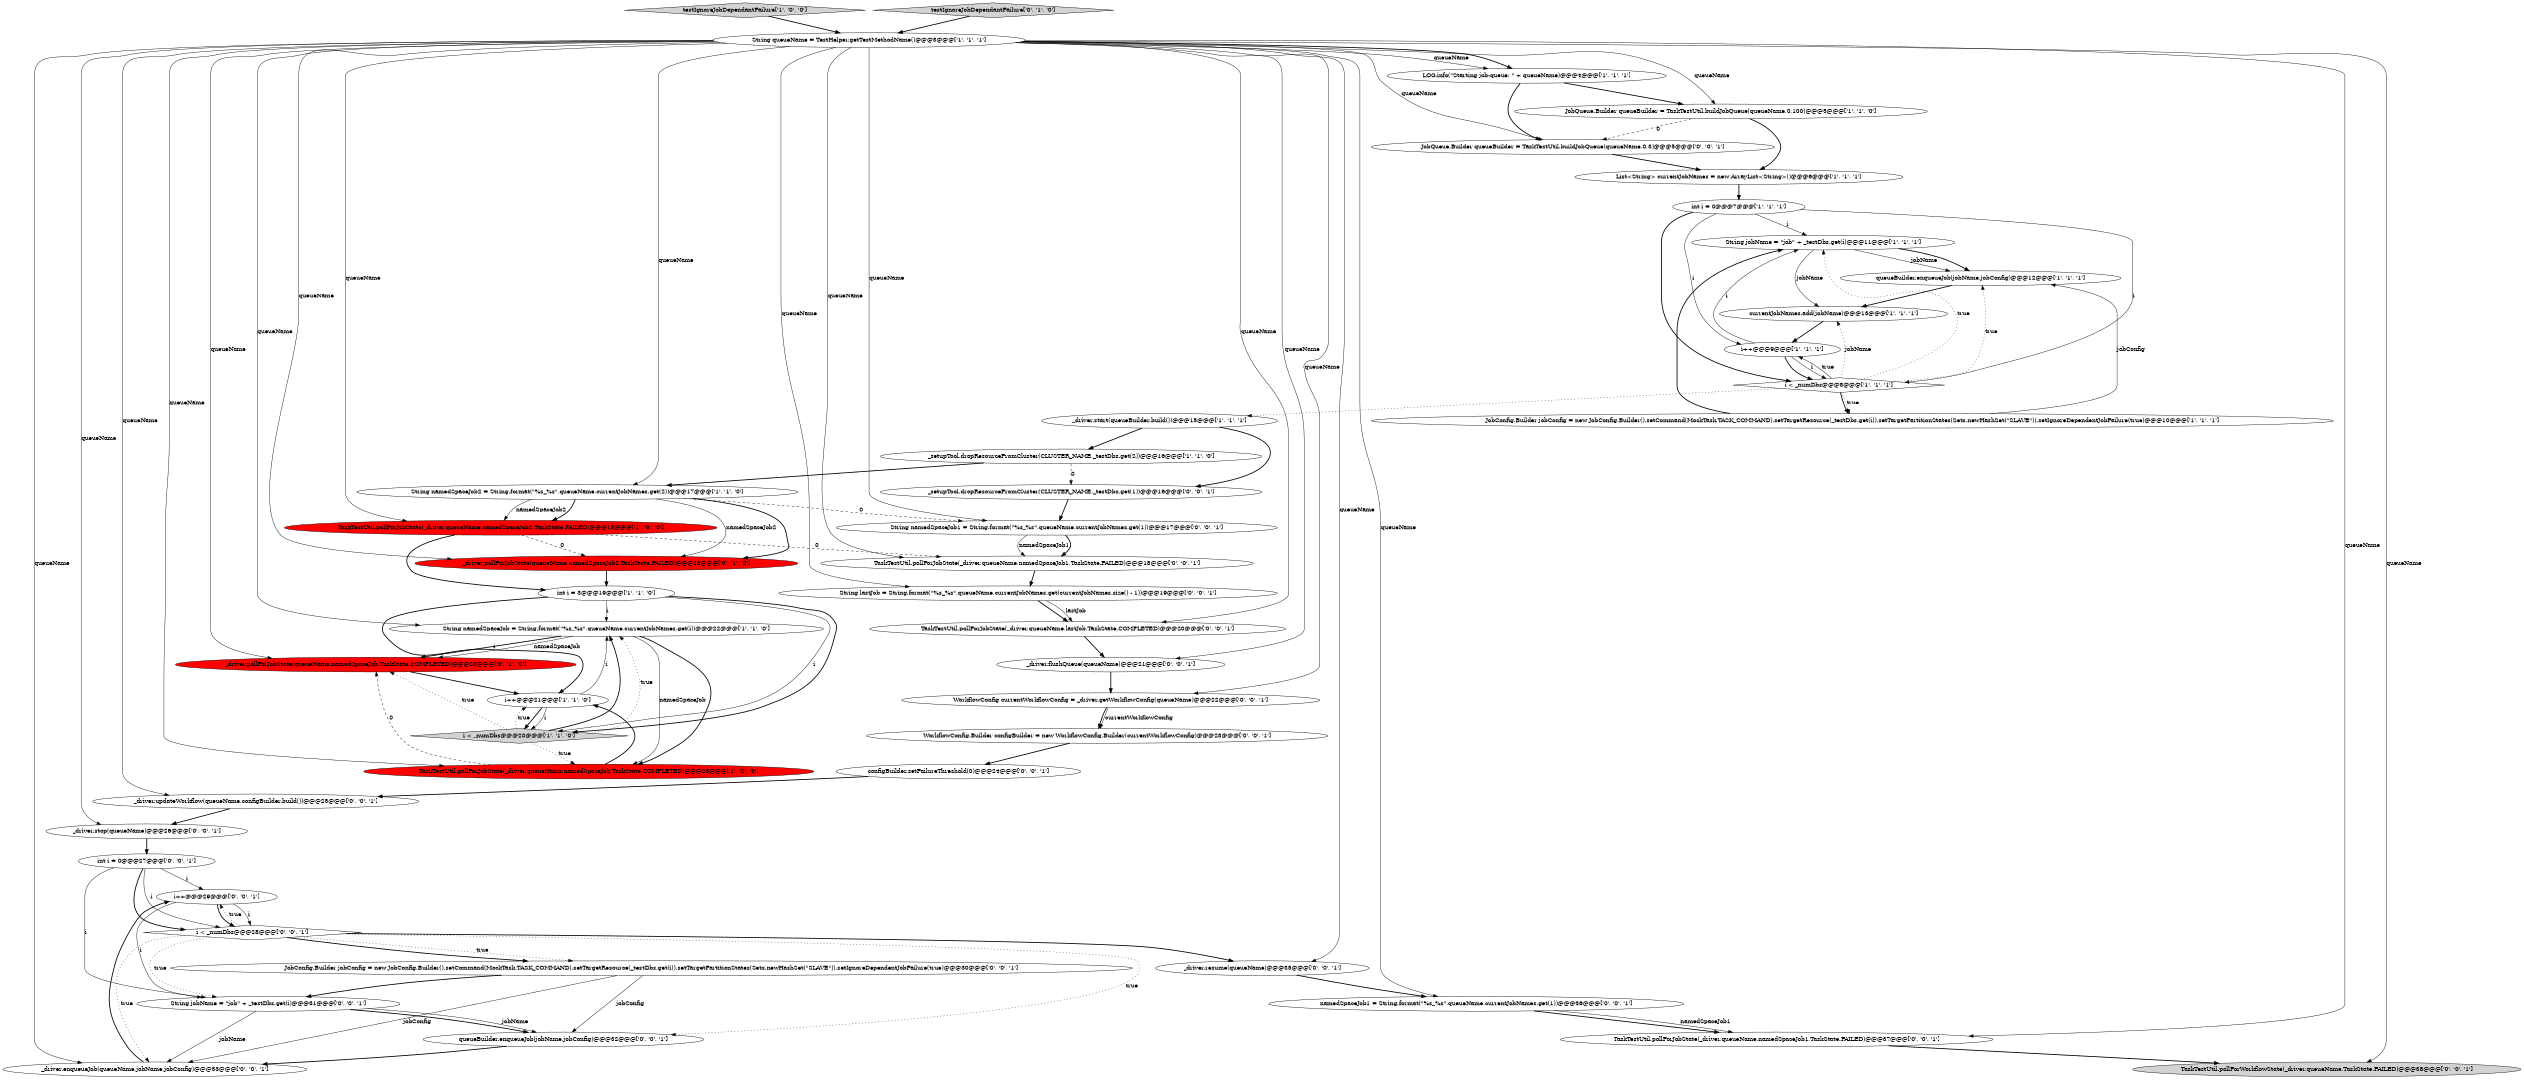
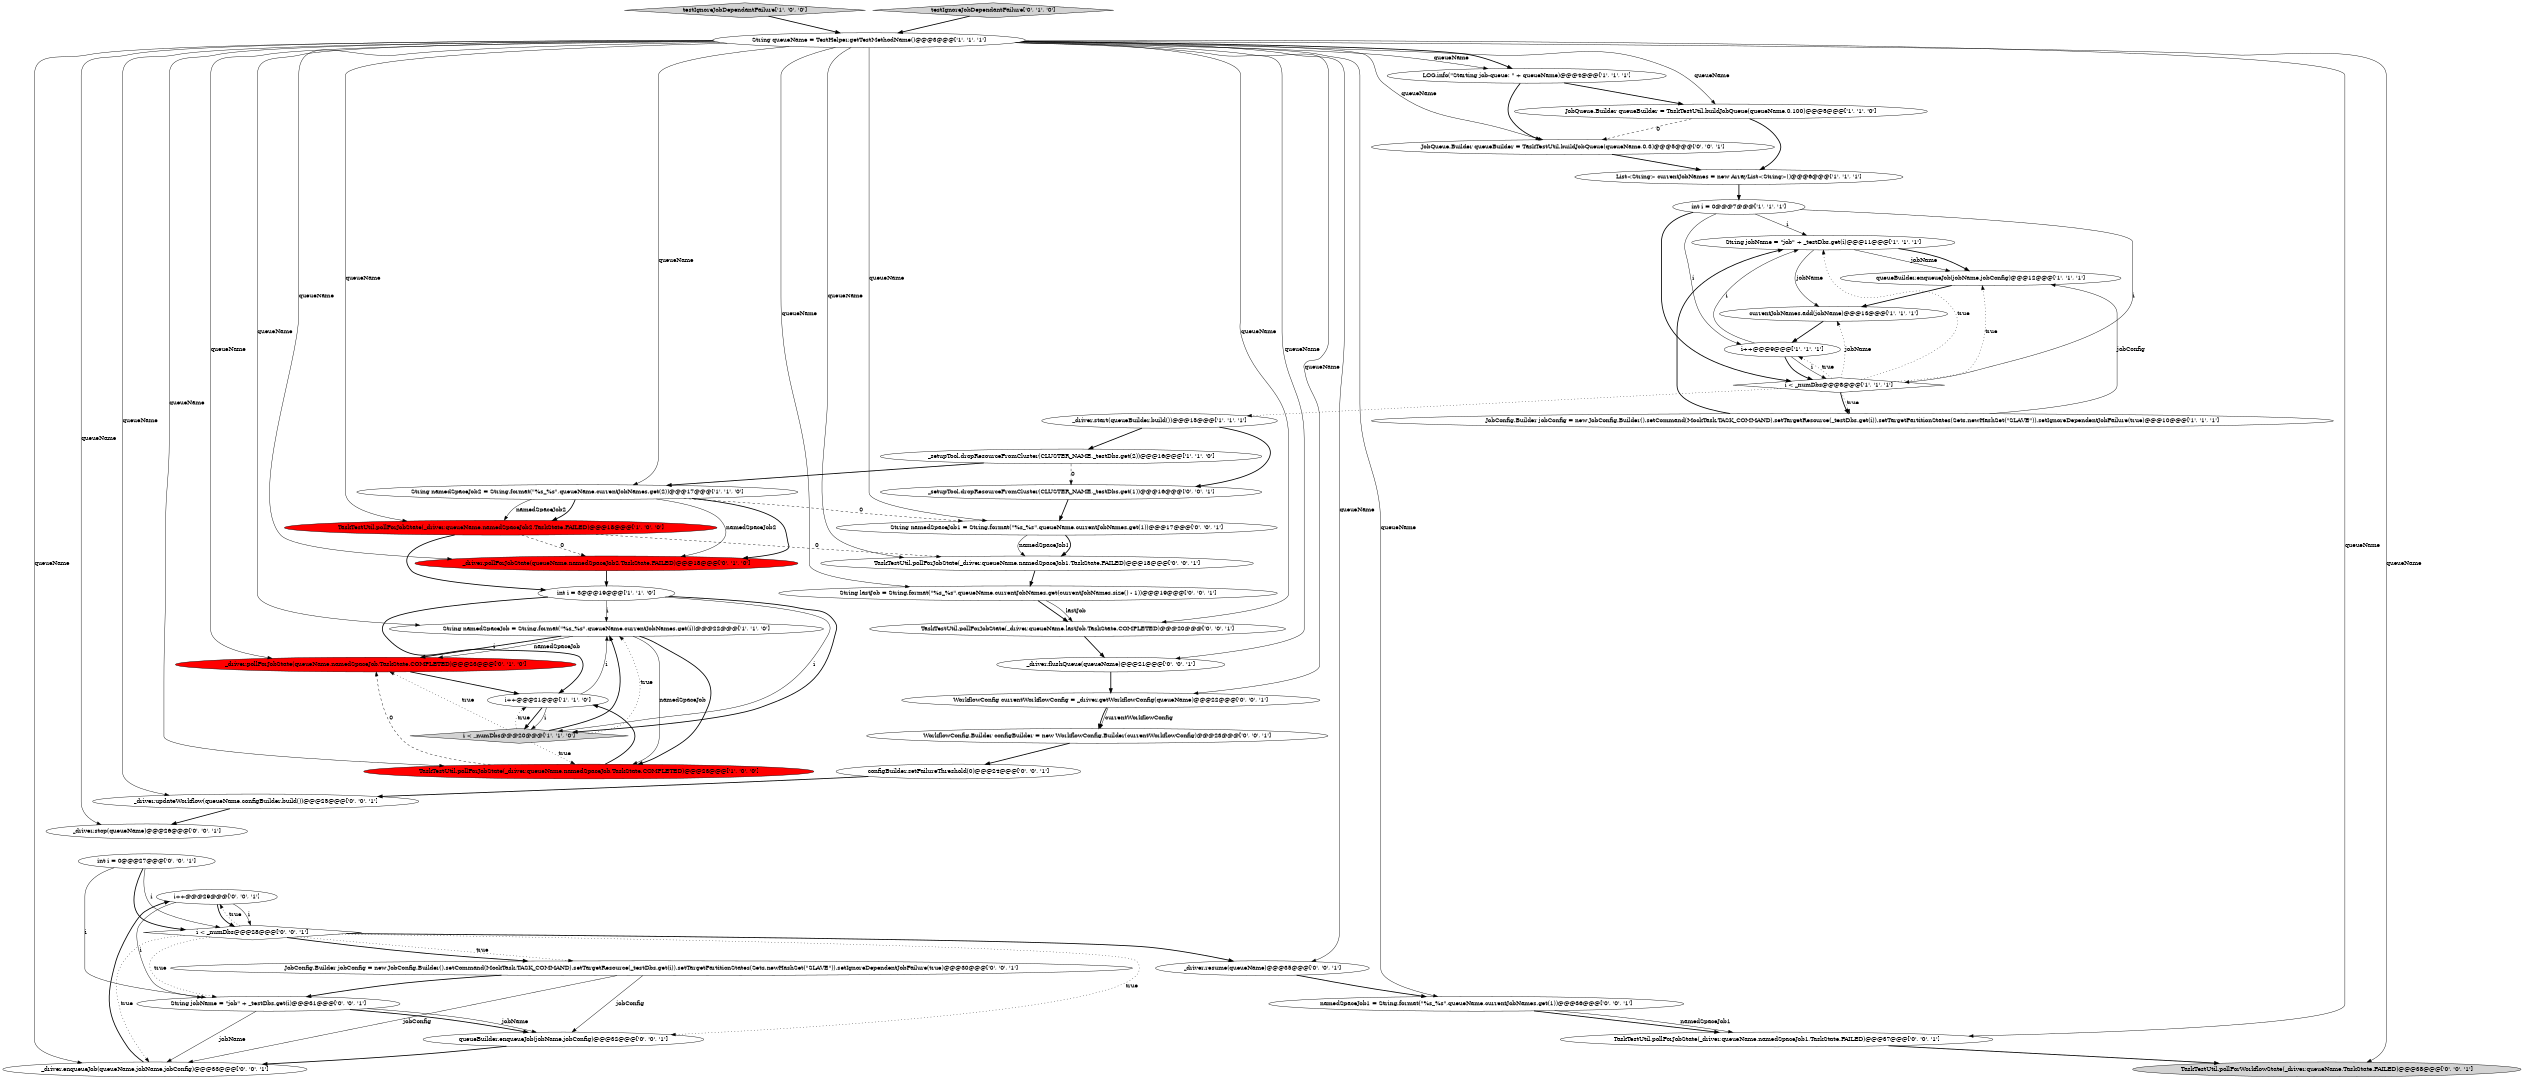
(1818, 367) -> (1818, 367)
(147, 844) -> none
(180, 878) -> none
